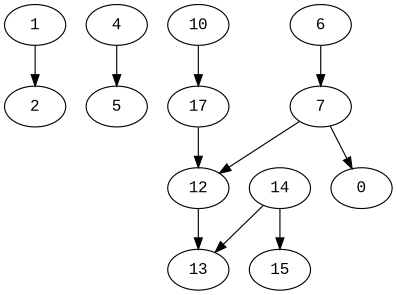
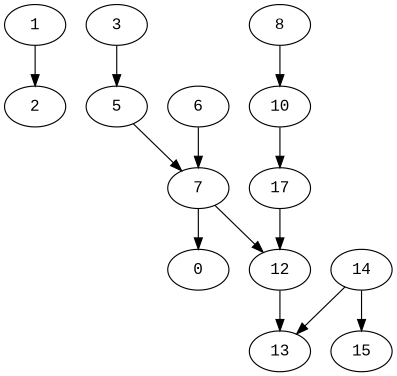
(117, 25) -> (117, 25)
none -> (280, 25)
none -> (153, 143)
